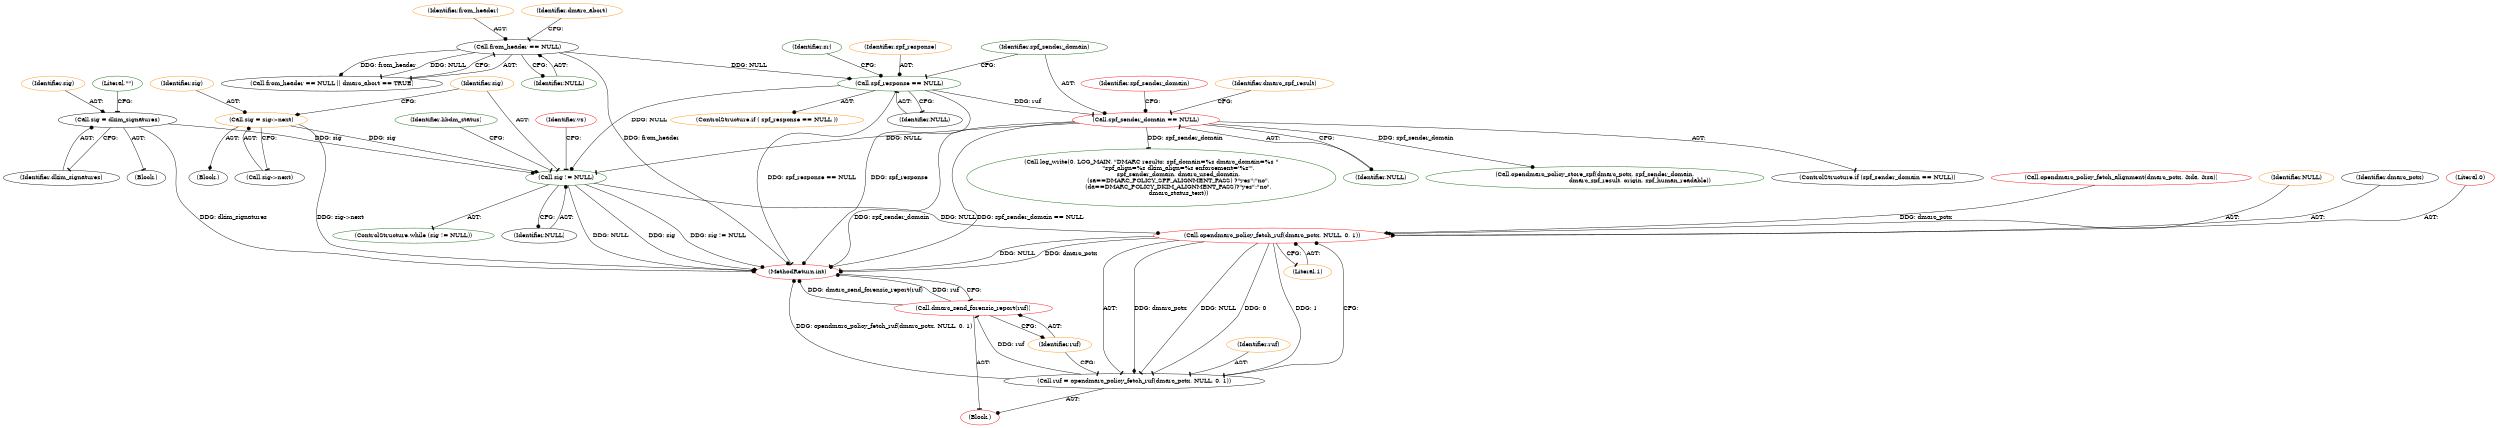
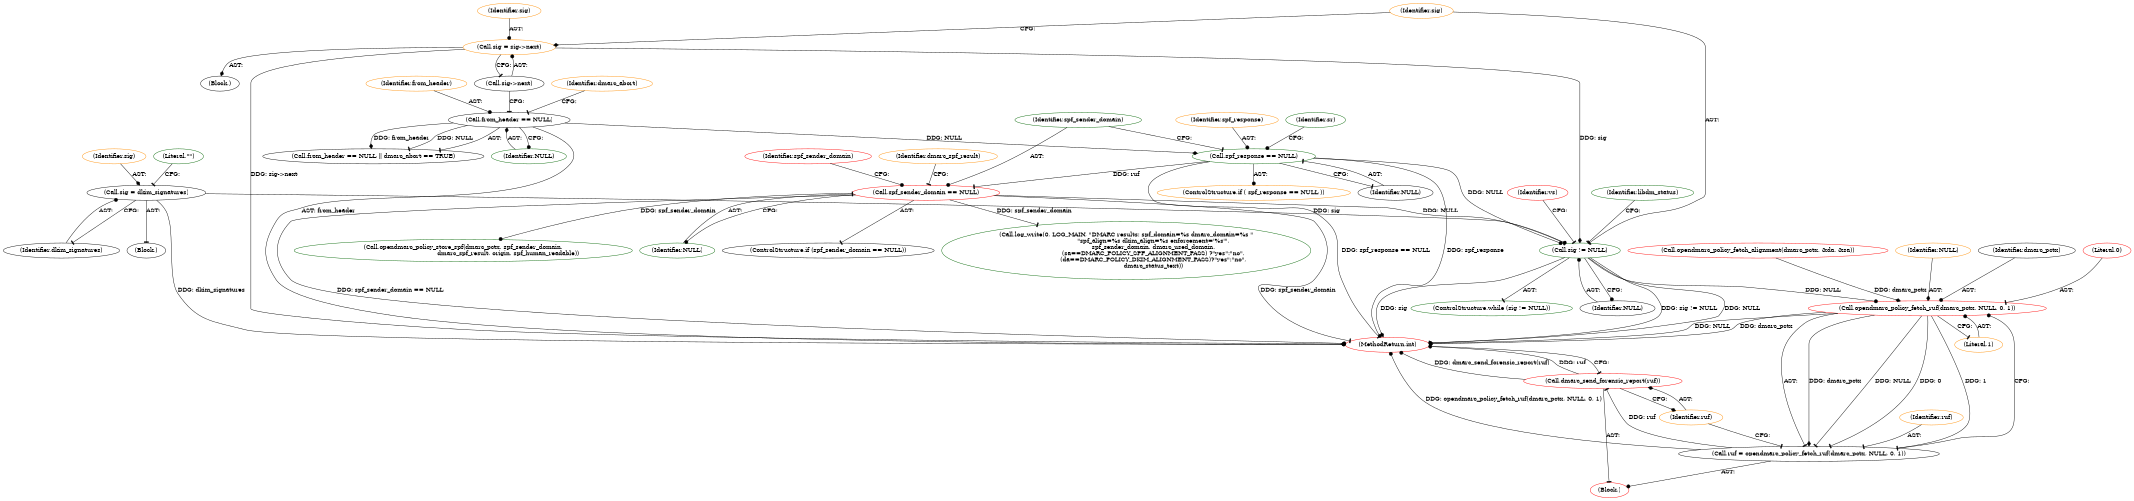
(452, 72) -> (509, 101)
(652, 138) -> (329, 211)
